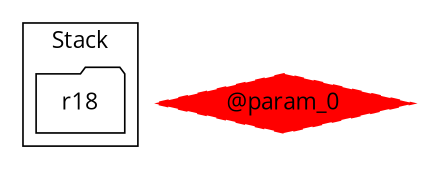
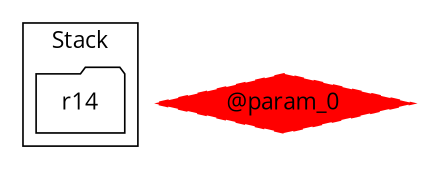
(80, 103) -> (80, 103)
